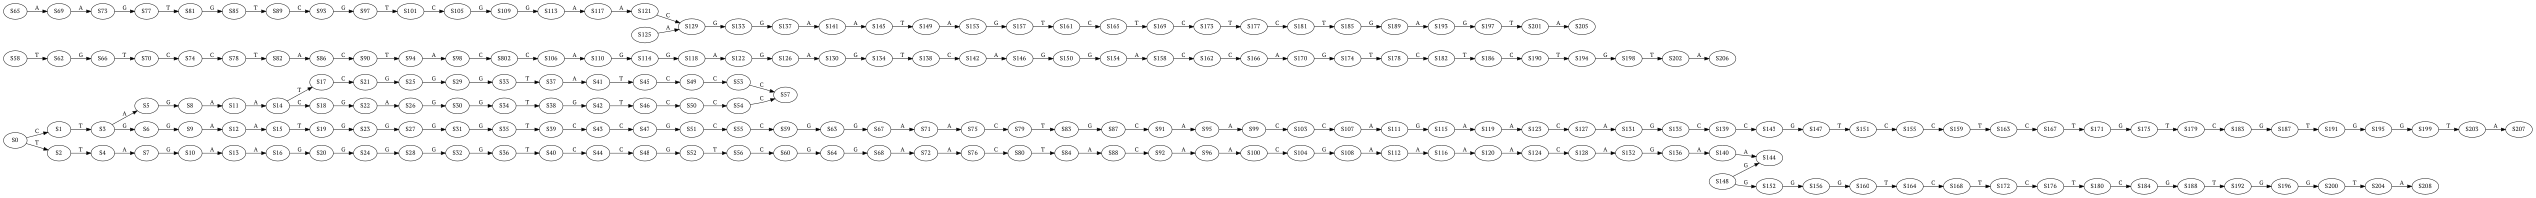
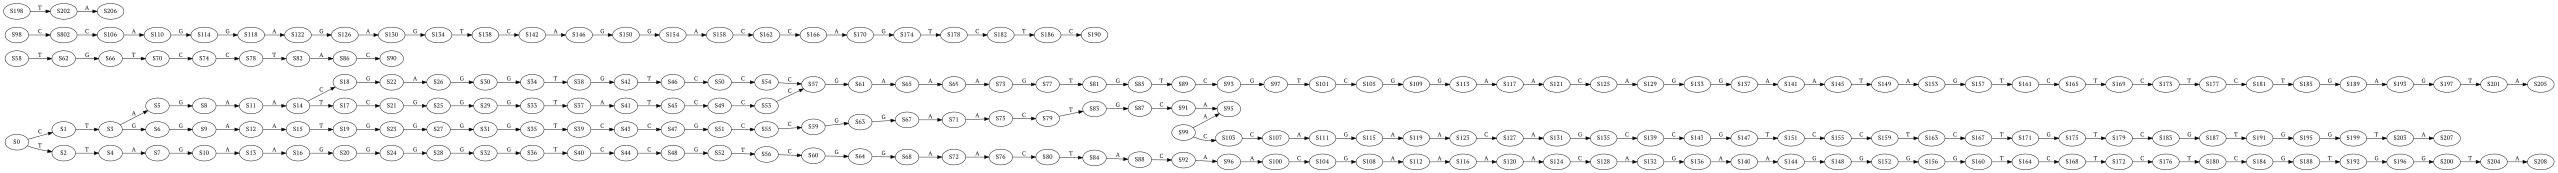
(666, 18) -> (1578, 84)
(411, 59) -> none
(1582, 59) -> none
none -> (860, 84)
(1228, 130) -> (1204, 122)
(1744, 171) -> (1812, 162)
